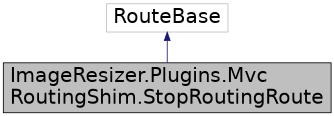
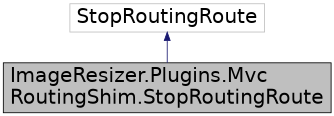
(167, 18) -> (167, 18)
